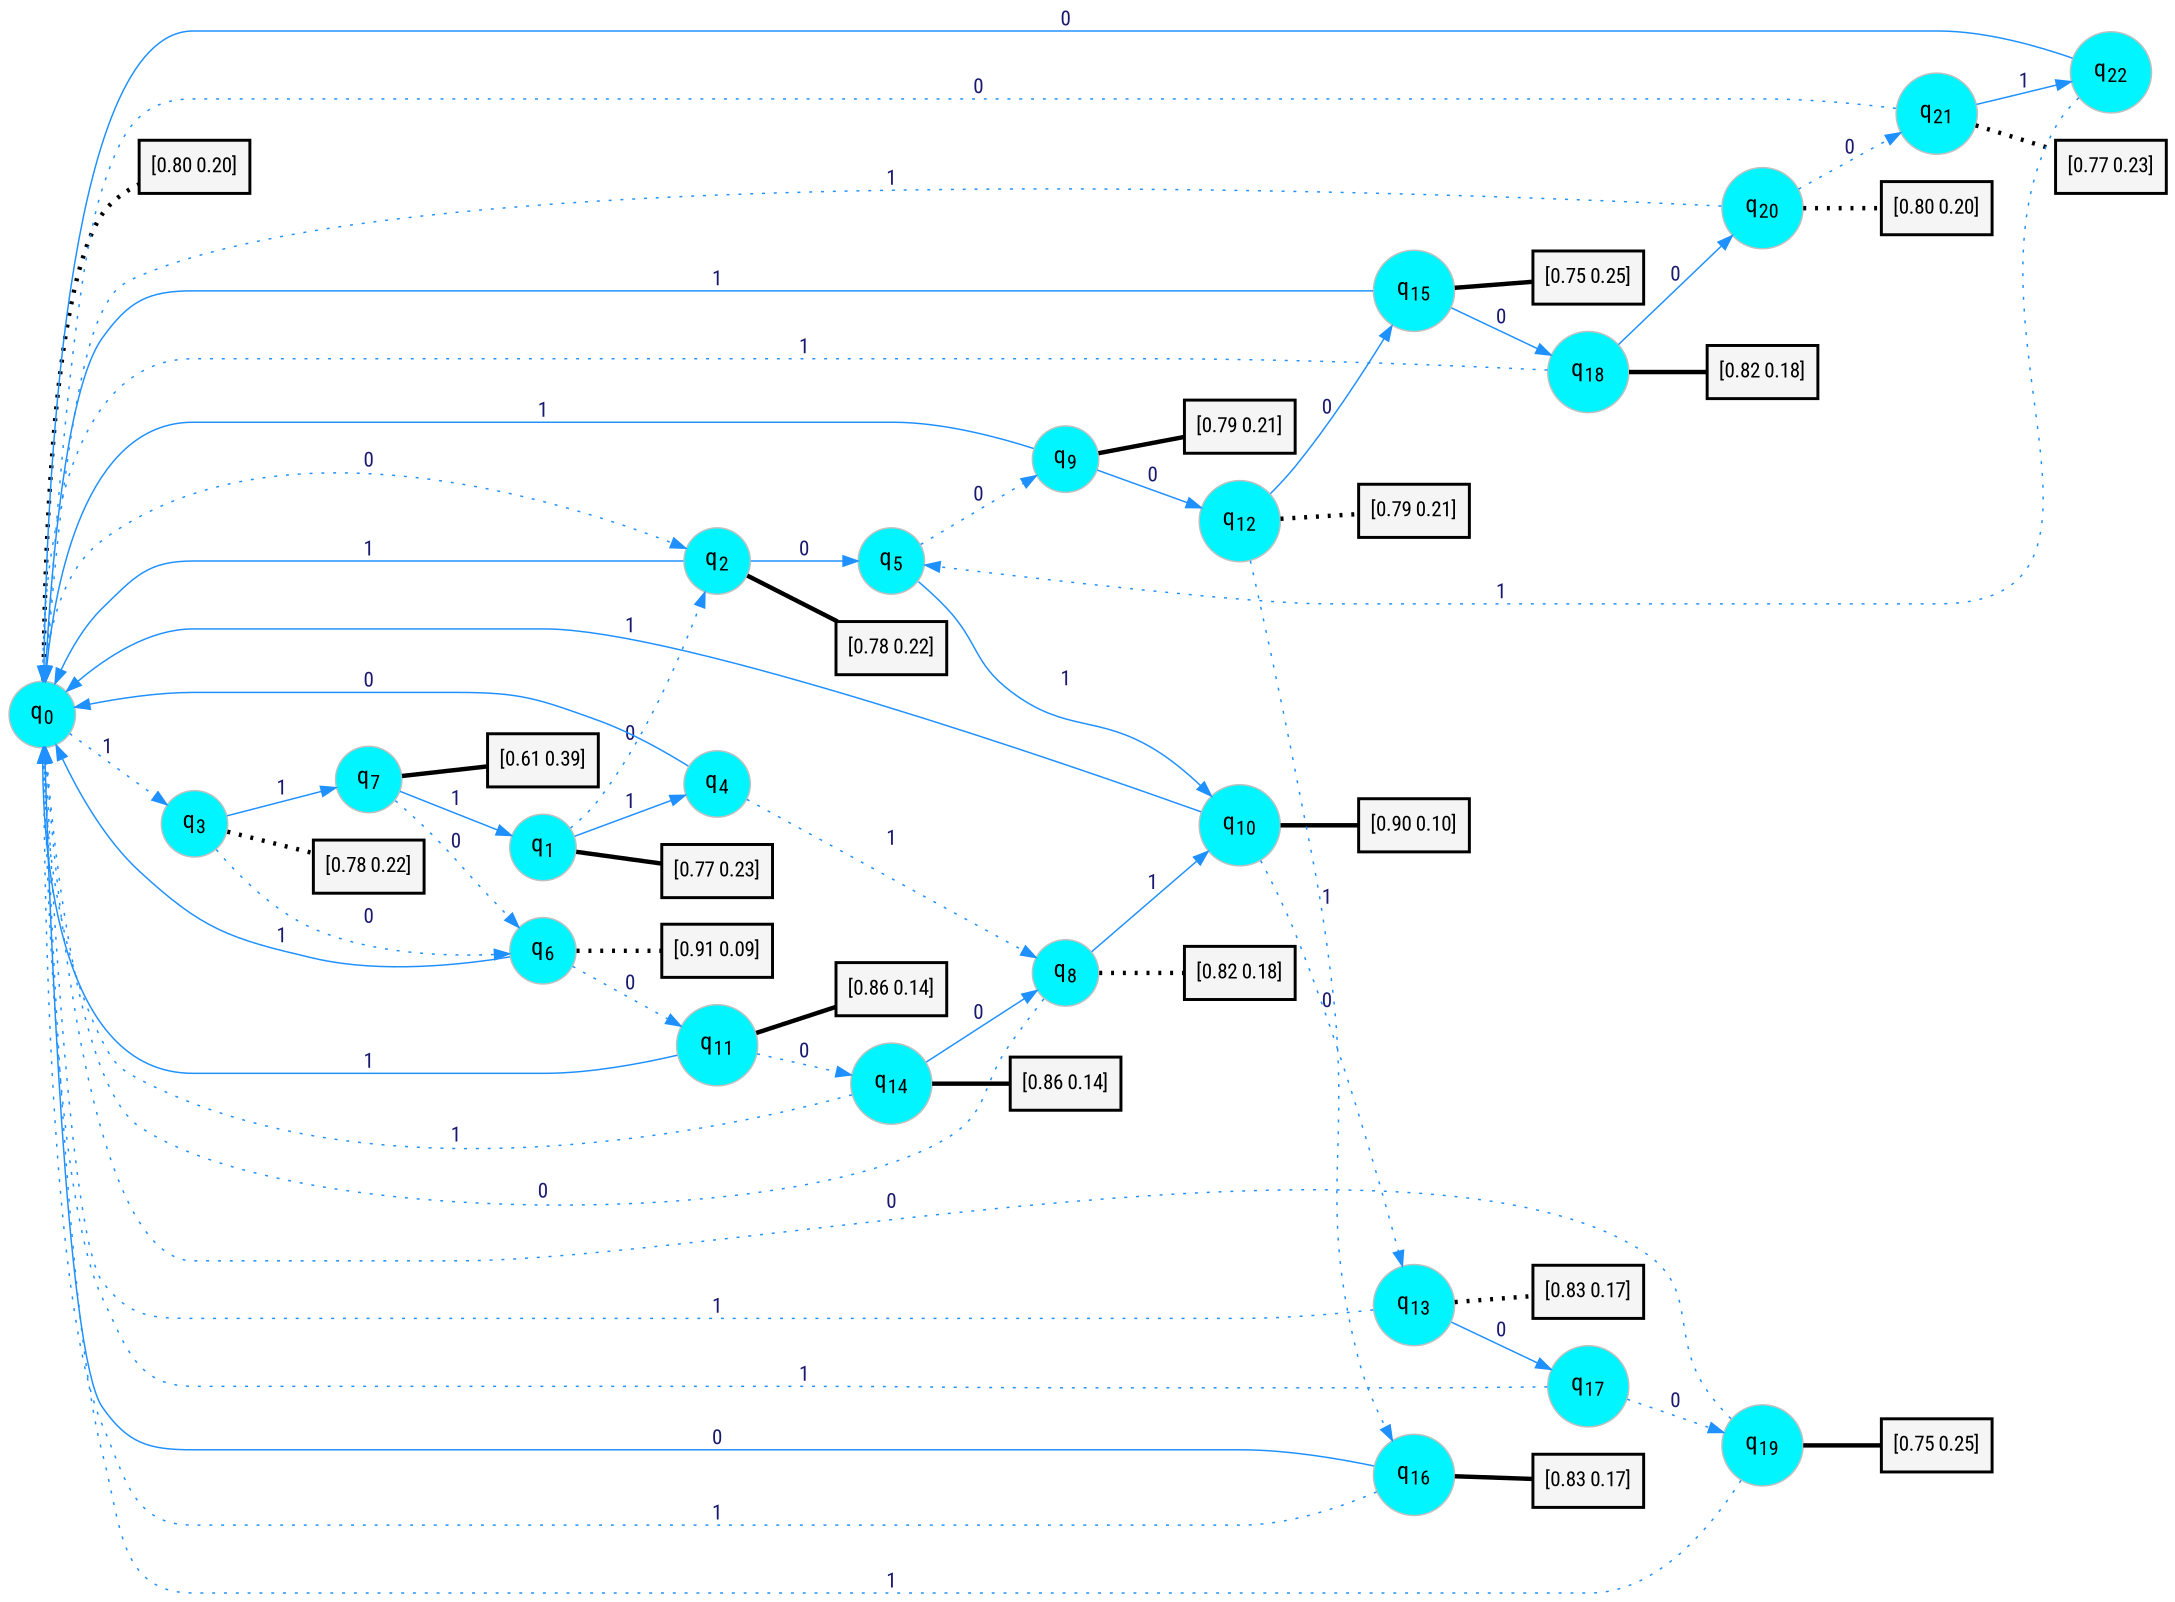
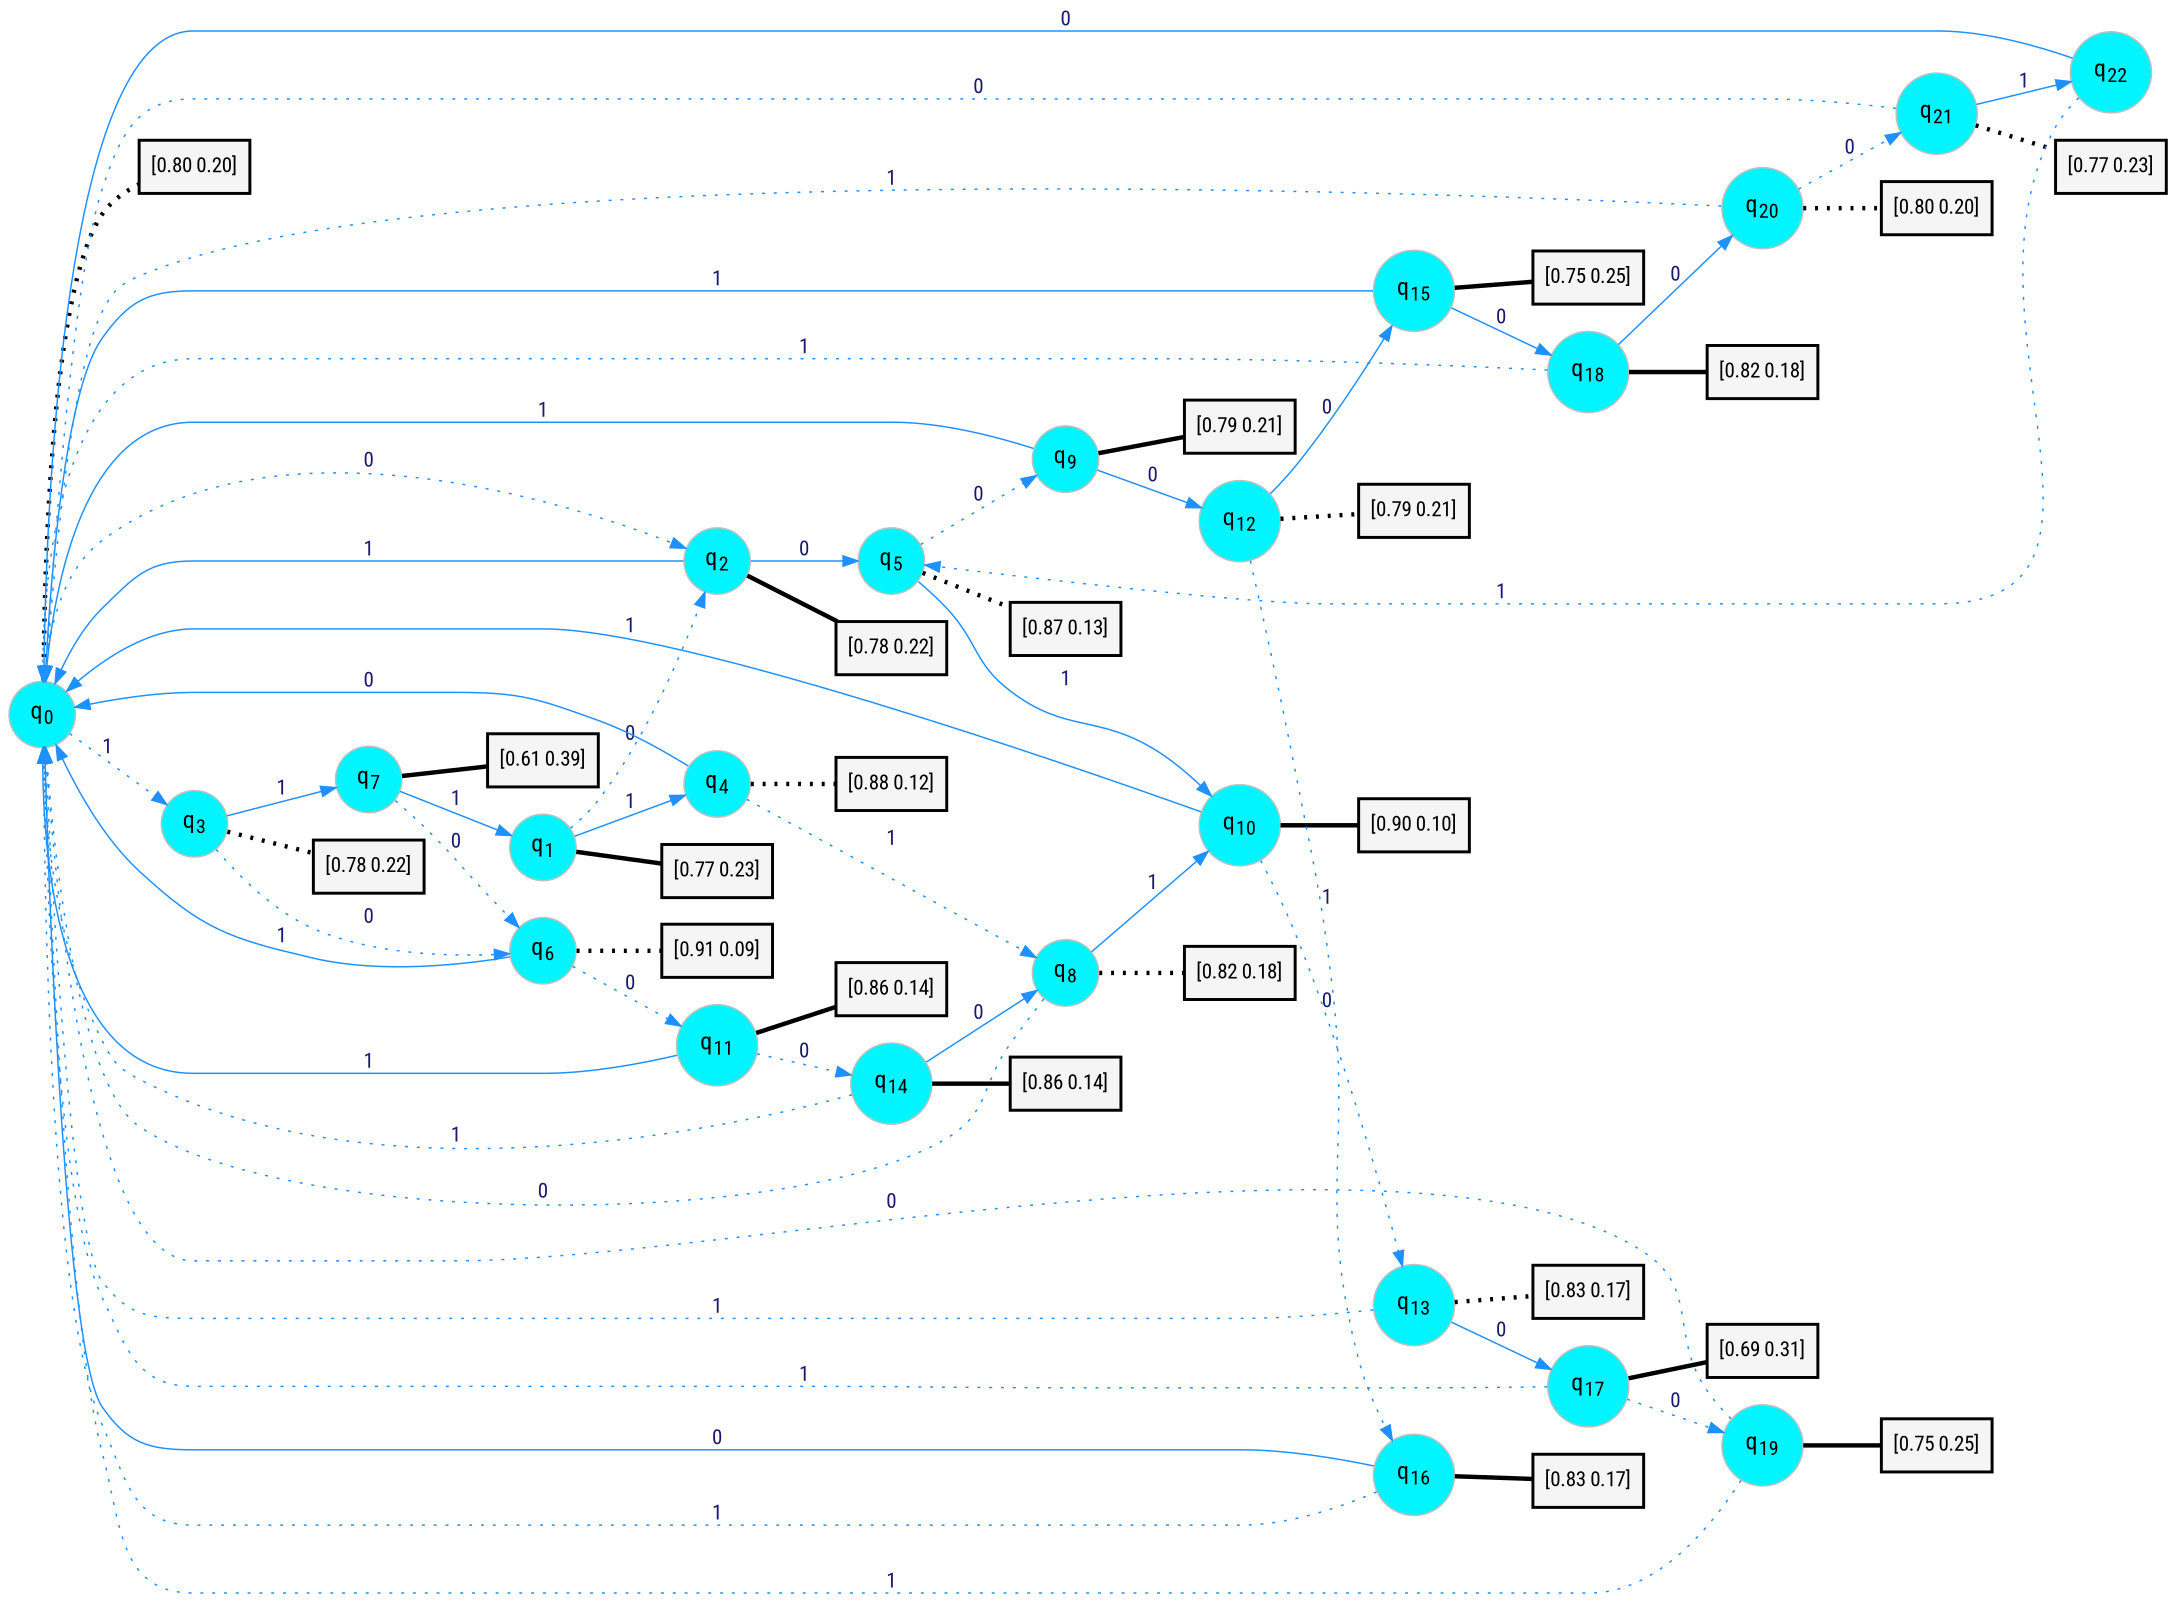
none -> (1066, 629)
none -> (891, 784)
none -> (1763, 1351)
